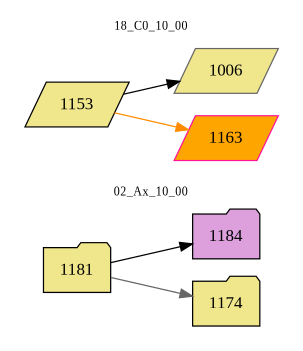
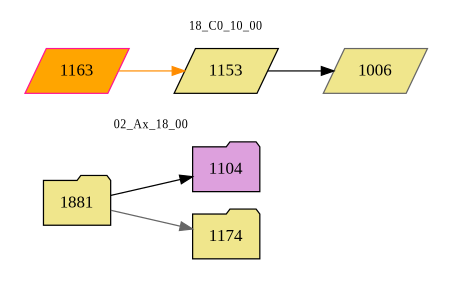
(146, 120) -> (145, 71)
(152, 192) -> (152, 125)
(226, 236) -> (226, 169)
(77, 270) -> (77, 203)
